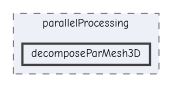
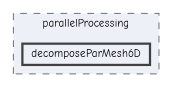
(86, 54) -> (86, 54)
